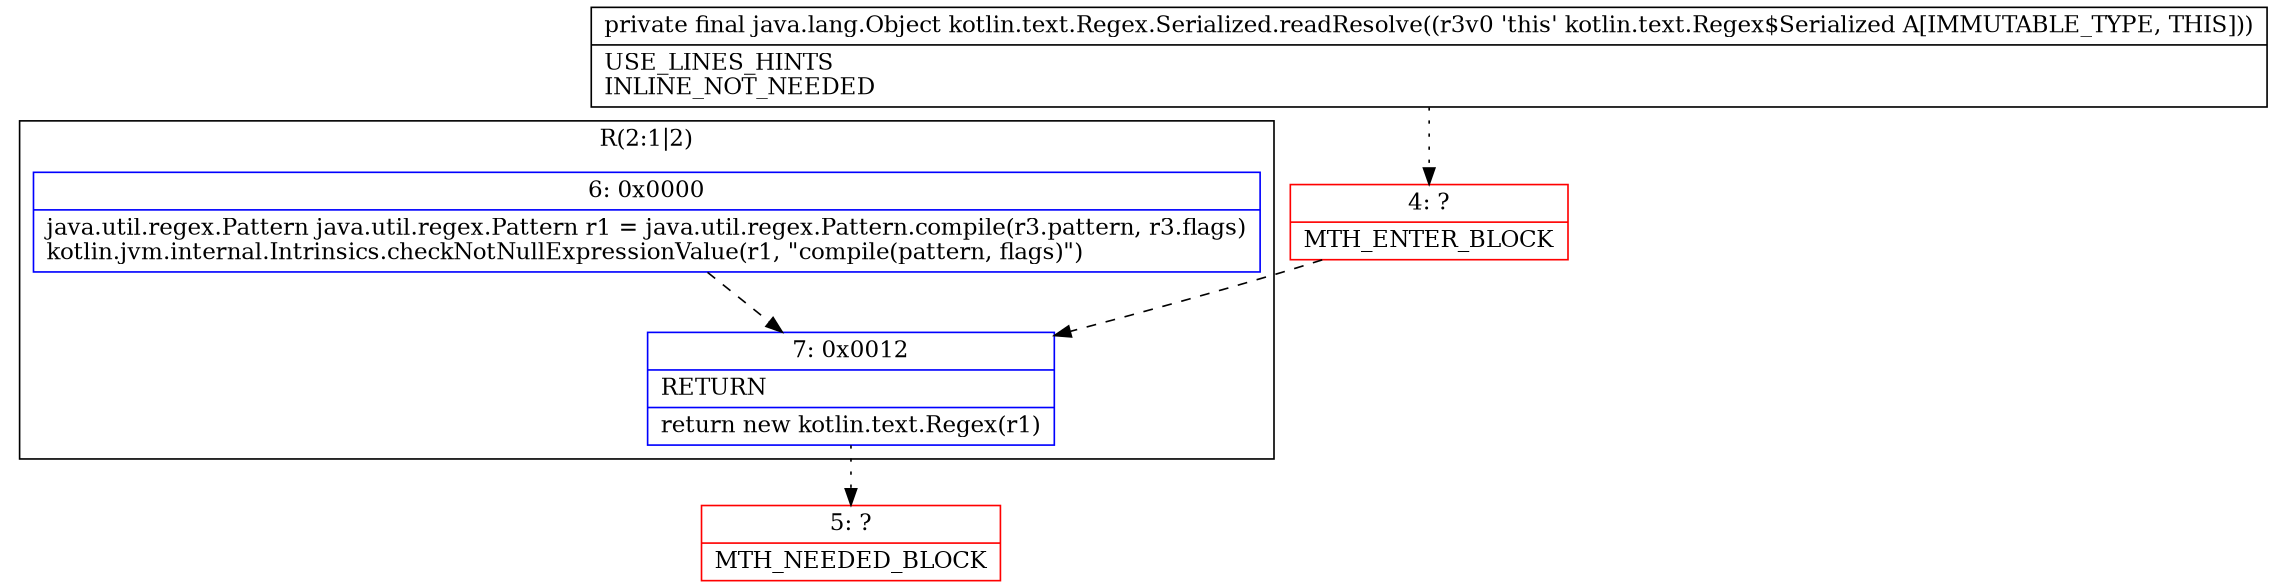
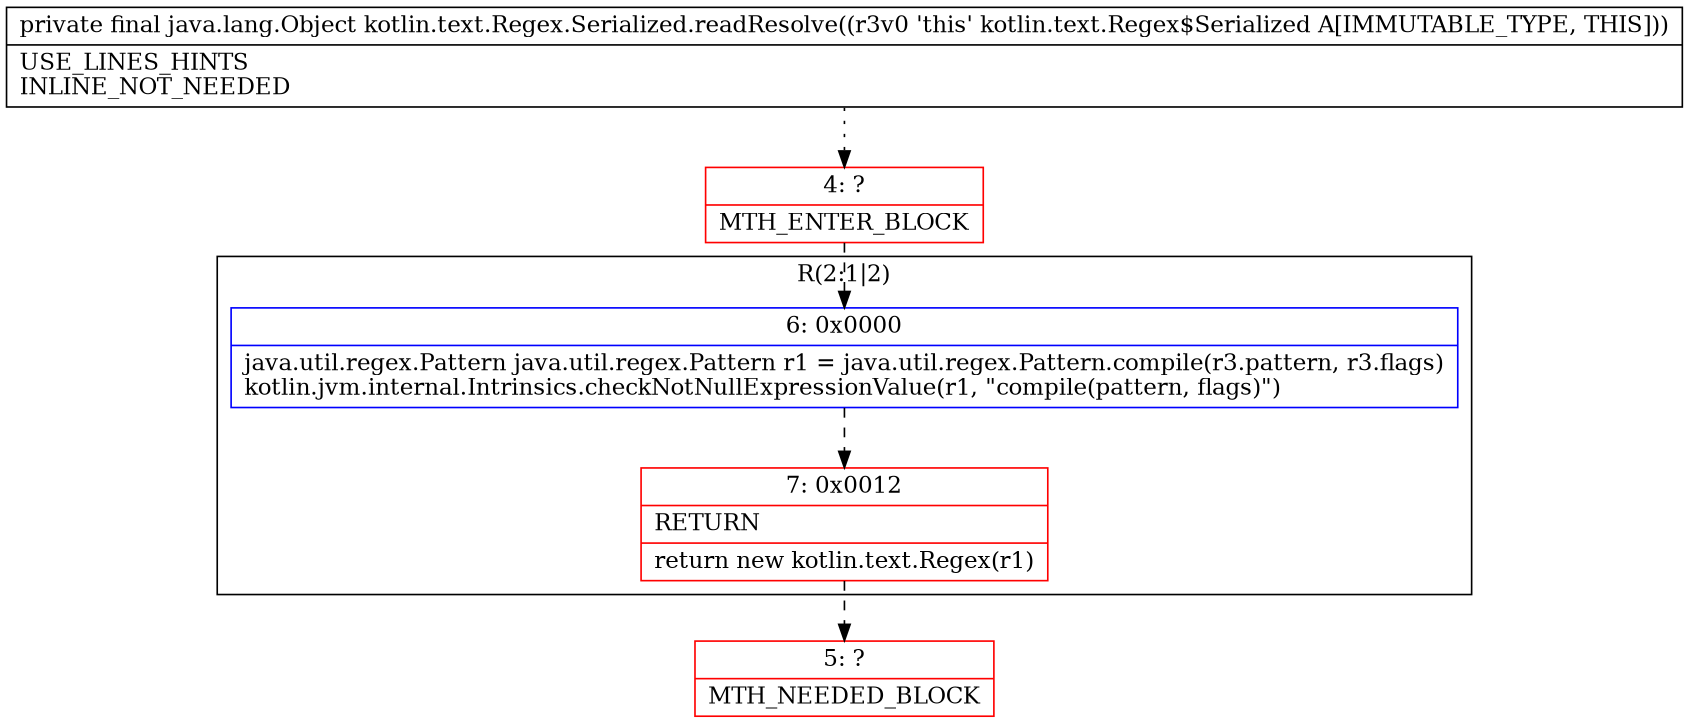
(1197, 297) -> (844, 267)
(851, 389) -> (844, 524)
(851, 469) -> (844, 605)
